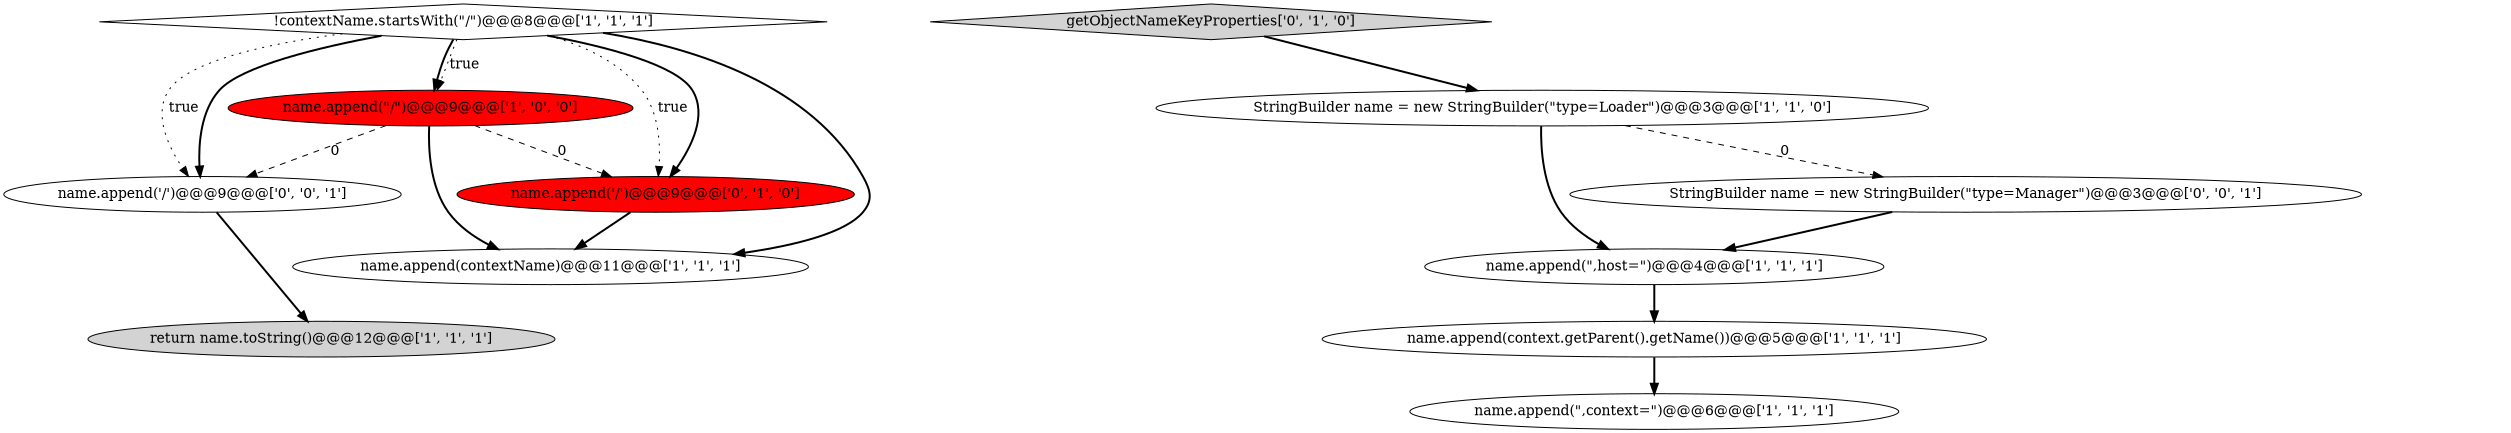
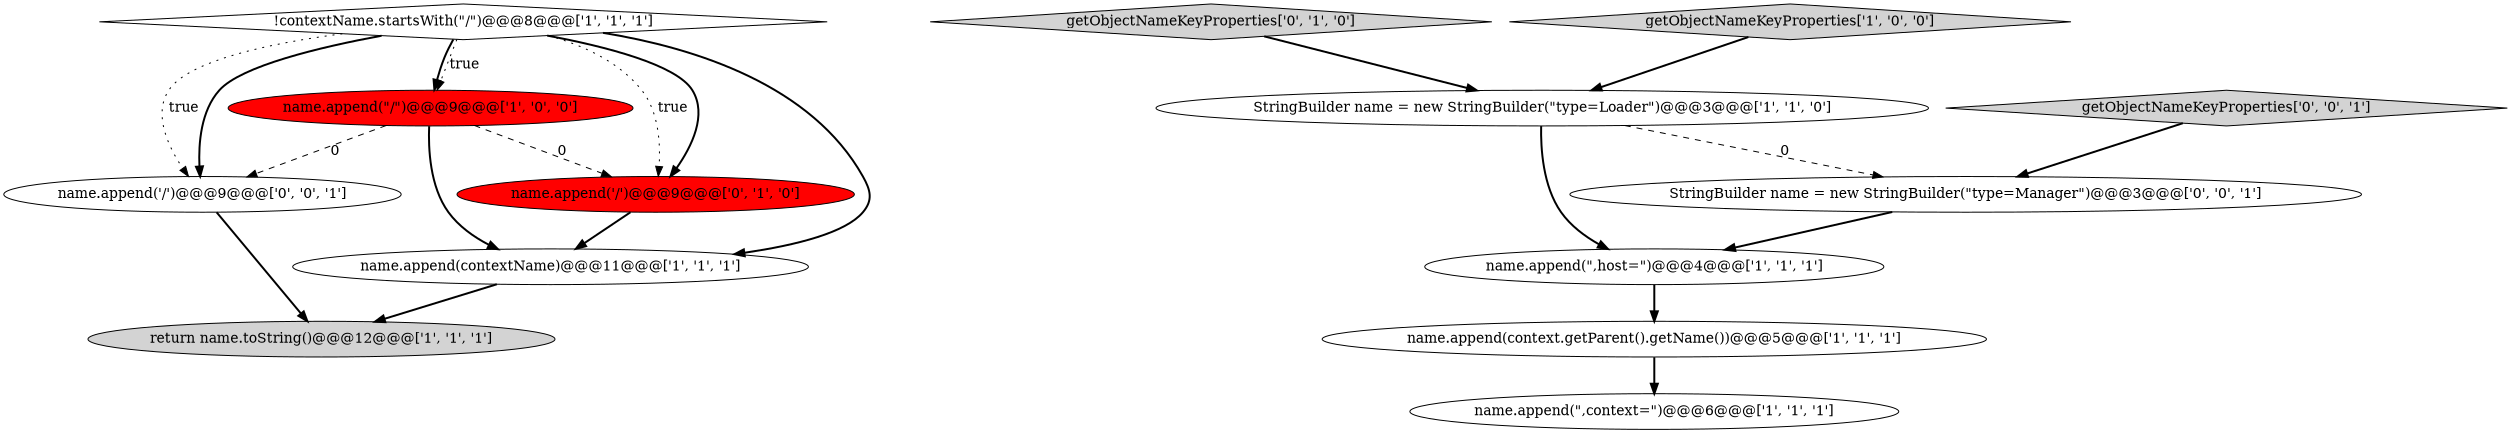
none -> (1790, 22)
none -> (2226, 108)
none -> (441, 302)
